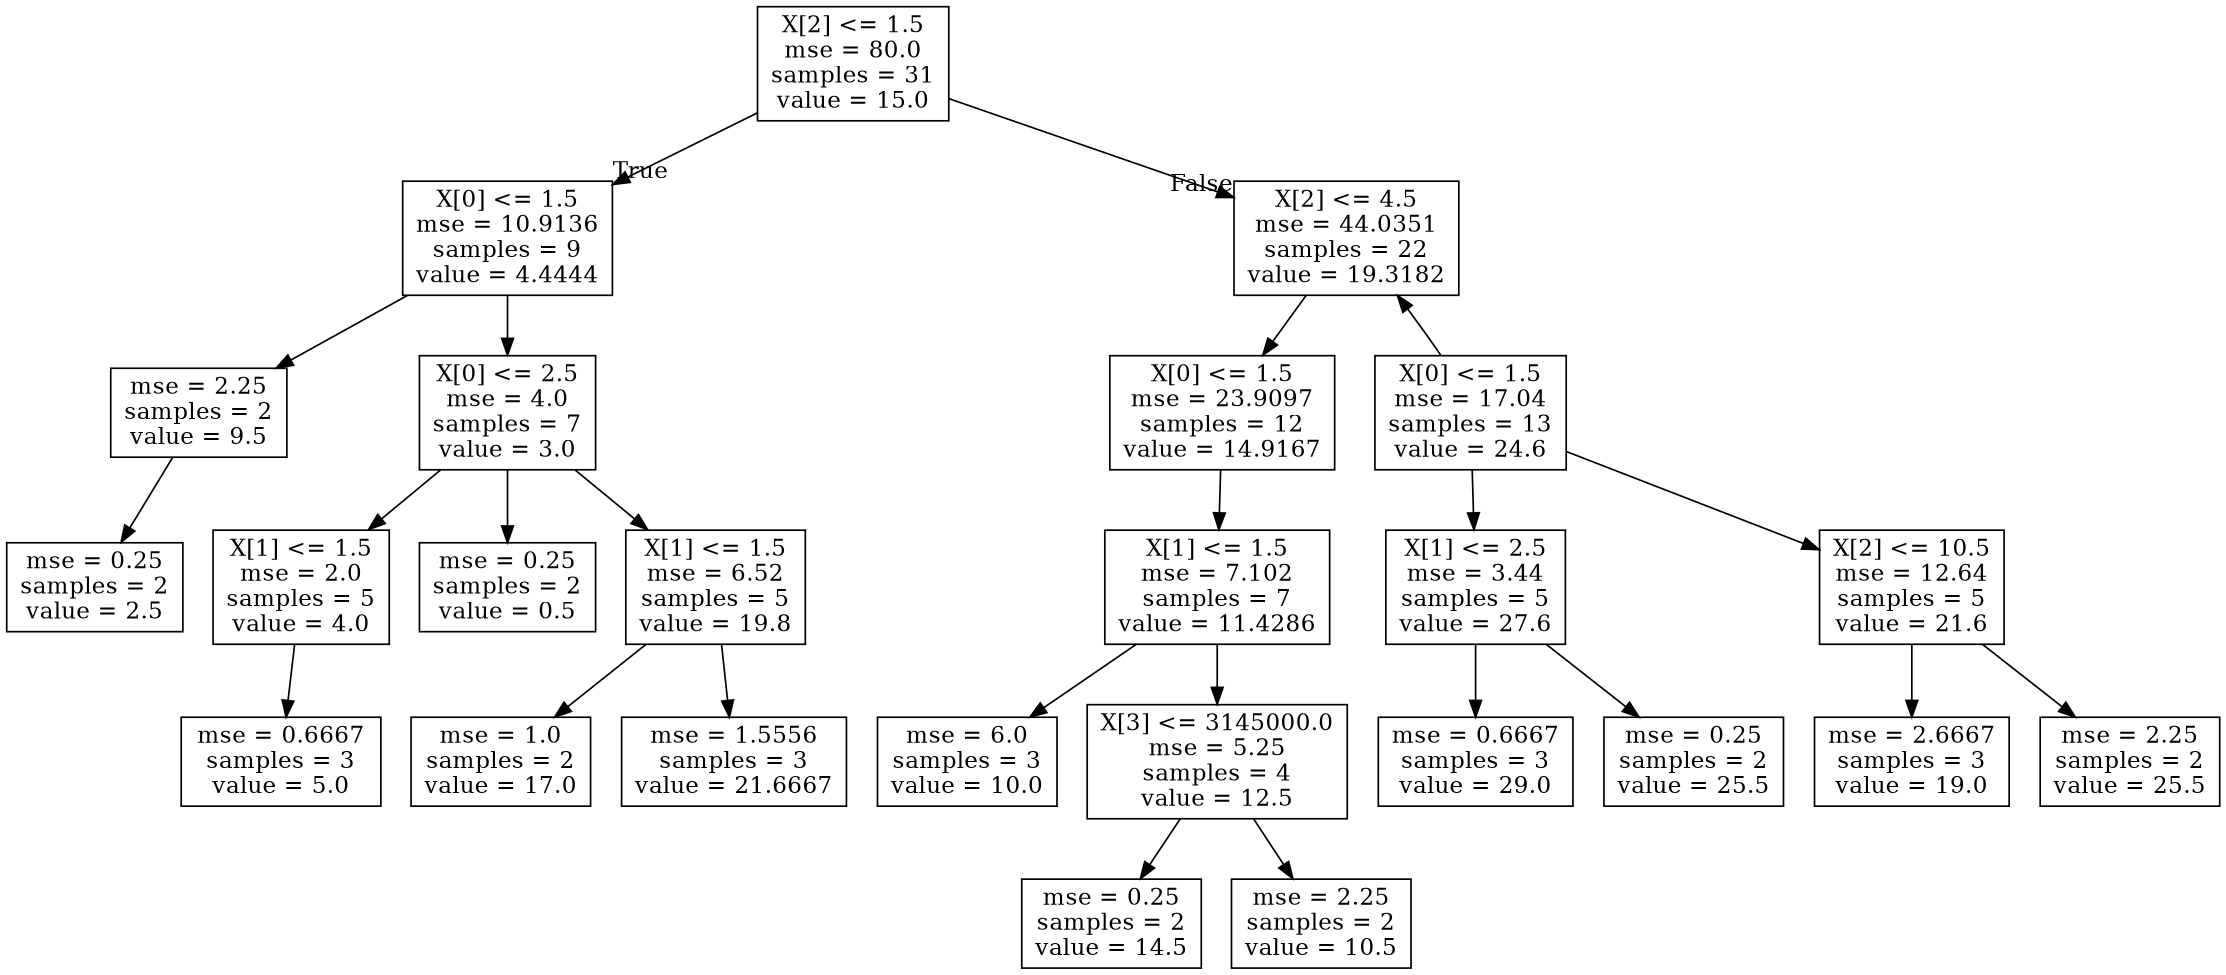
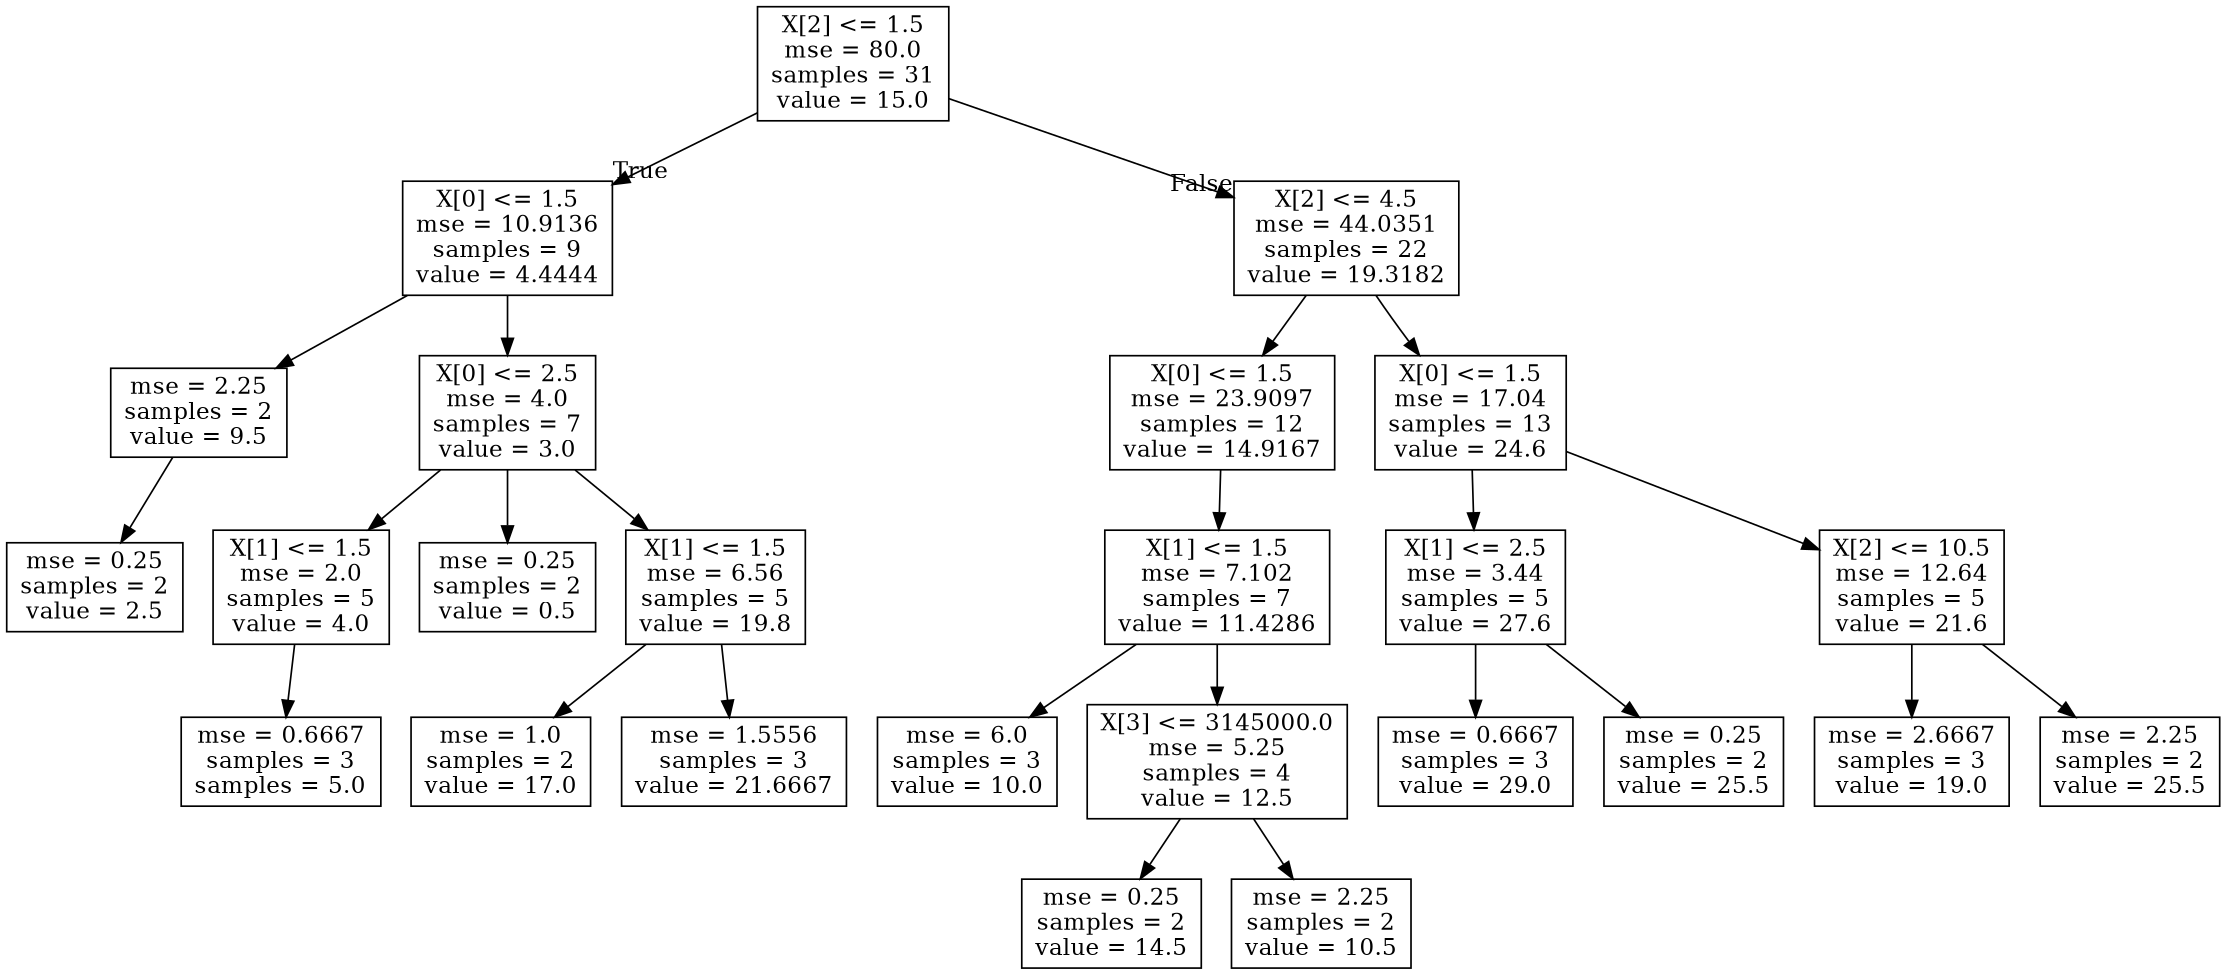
(1425, 332) -> (1392, 319)
(716, 587) -> (716, 587)
(281, 762) -> (281, 762)
